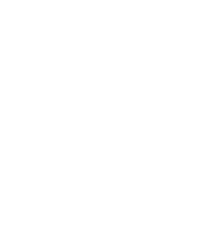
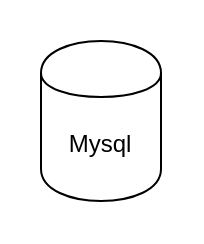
none -> (101, 121)
